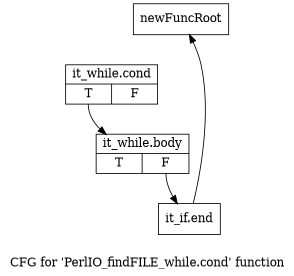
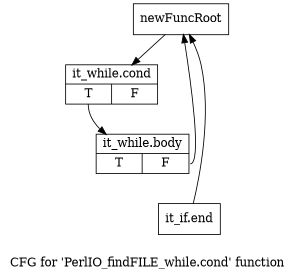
none -> (152, 47)
(168, 186) -> (193, 104)
